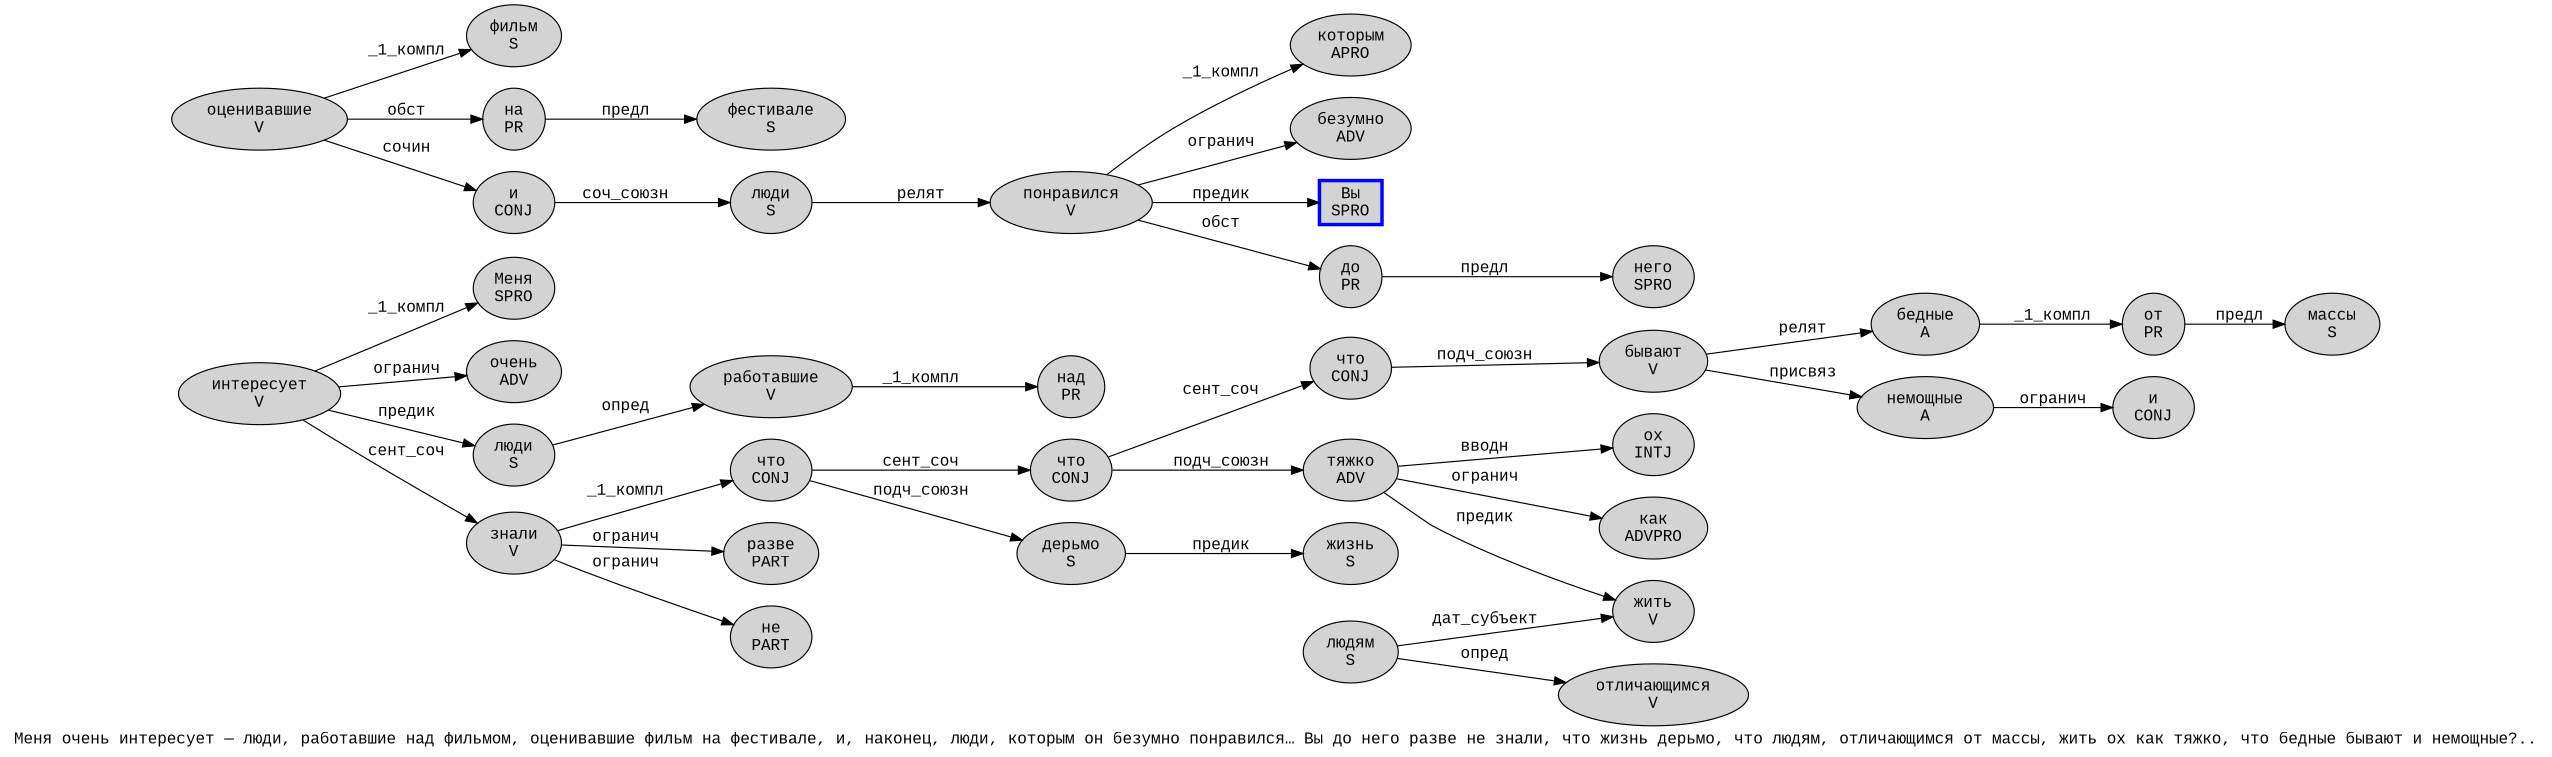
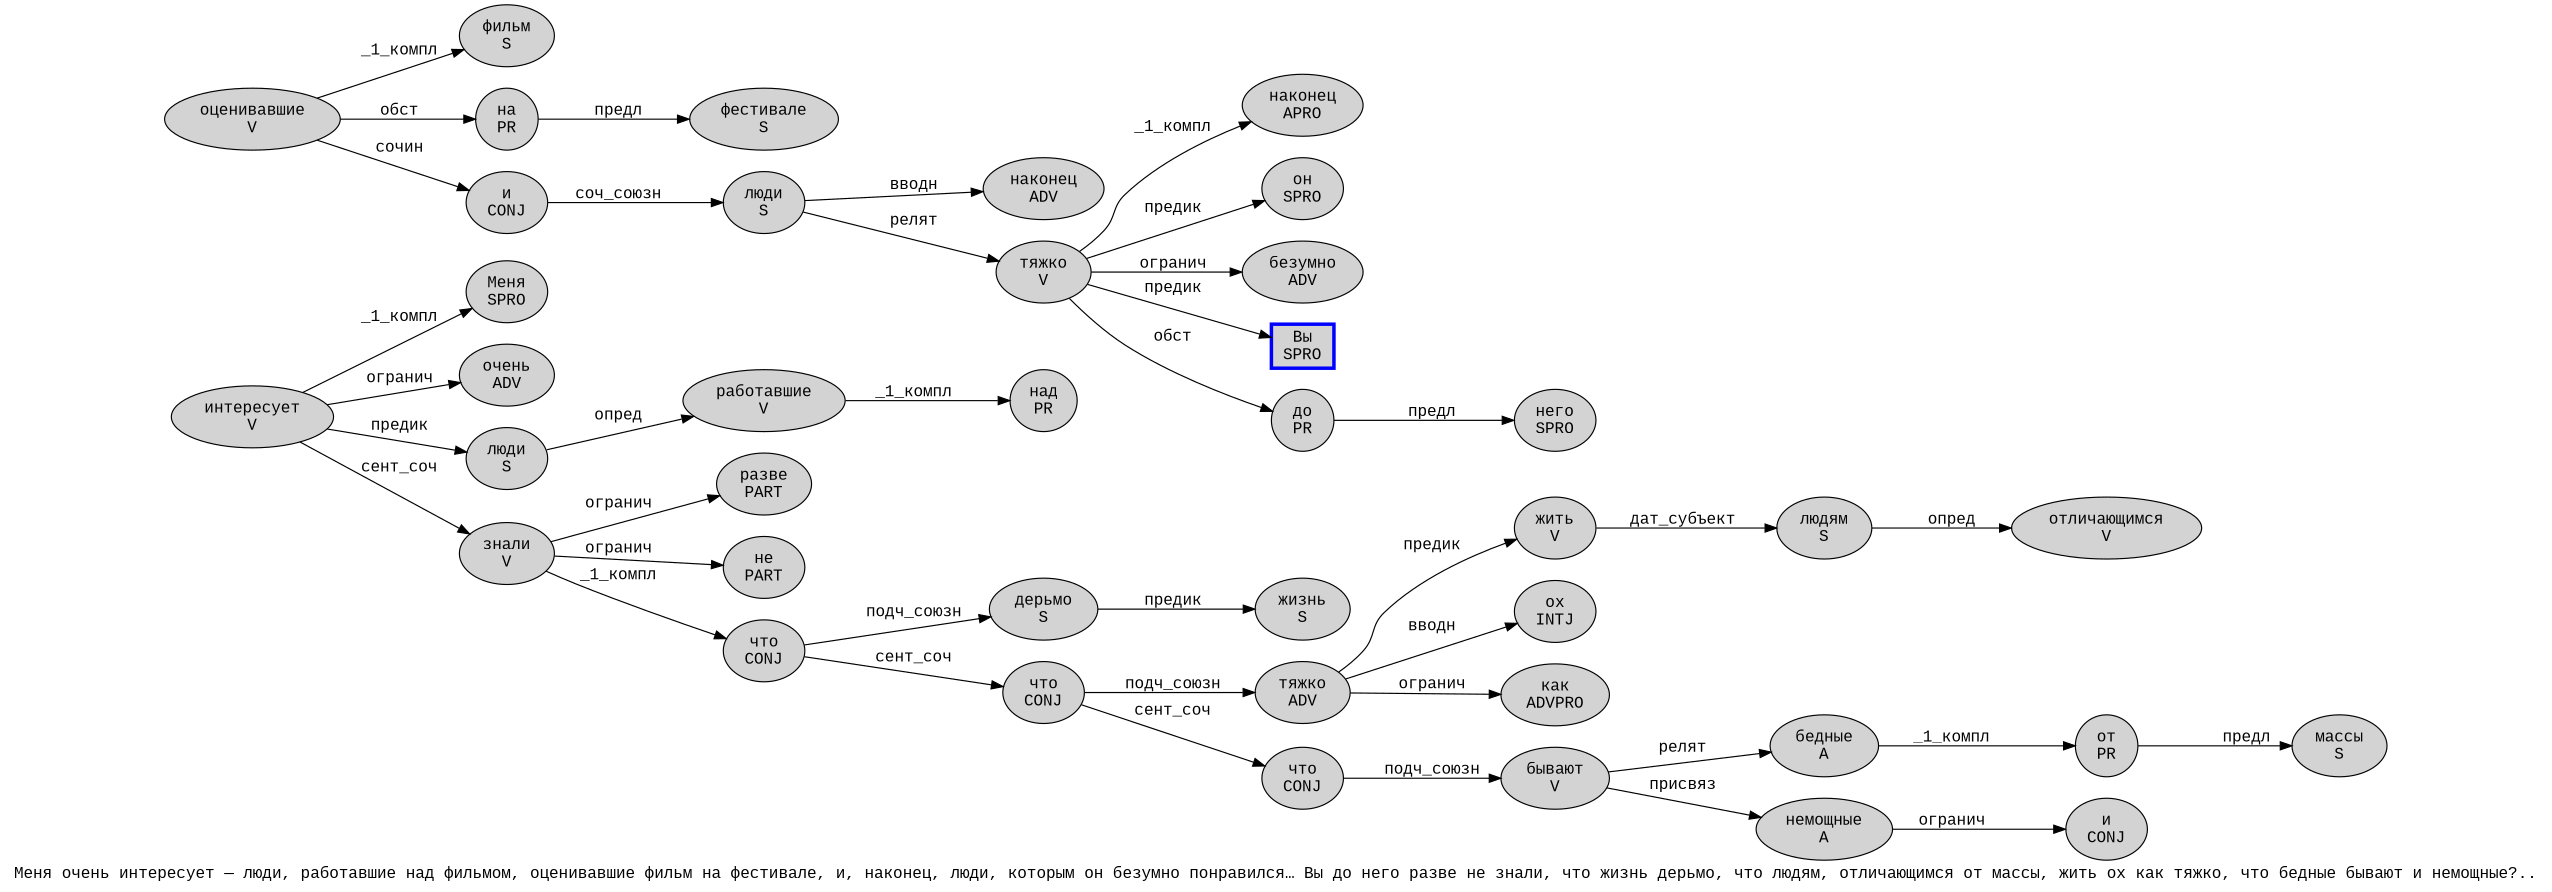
(1351, 45) -> (1303, 105)
none -> (1044, 189)
none -> (1303, 189)
(1071, 203) -> (1044, 272)
(1499, 632) -> (1681, 528)
